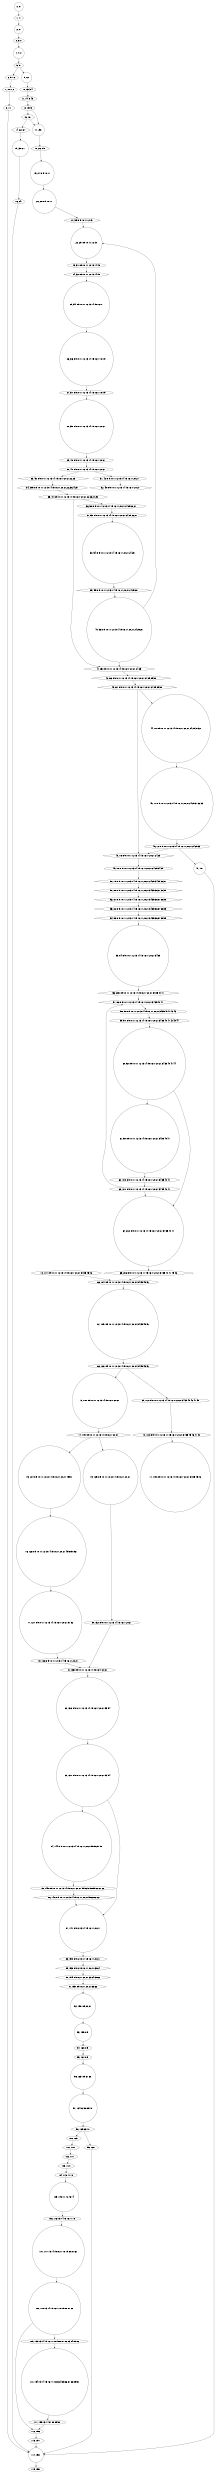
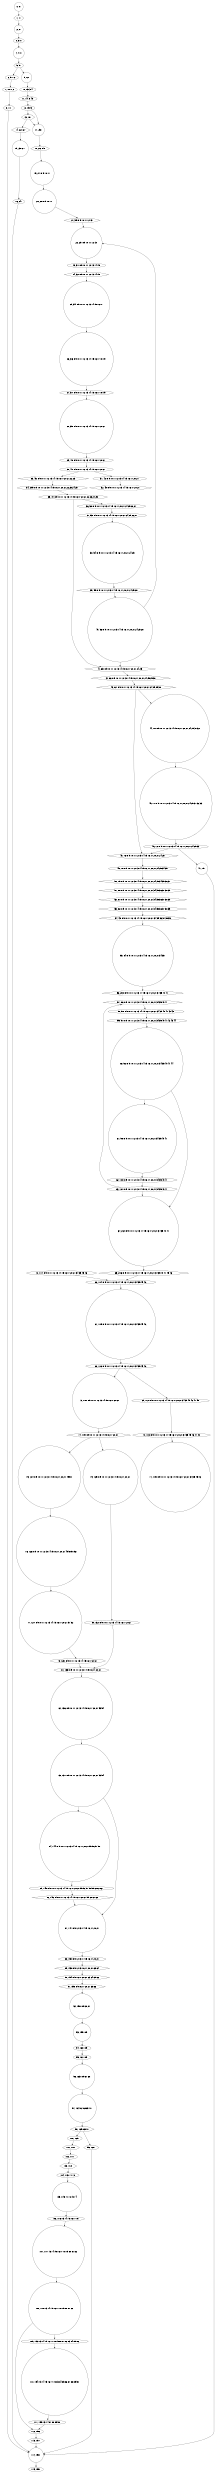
(138, 918) -> (143, 918)
